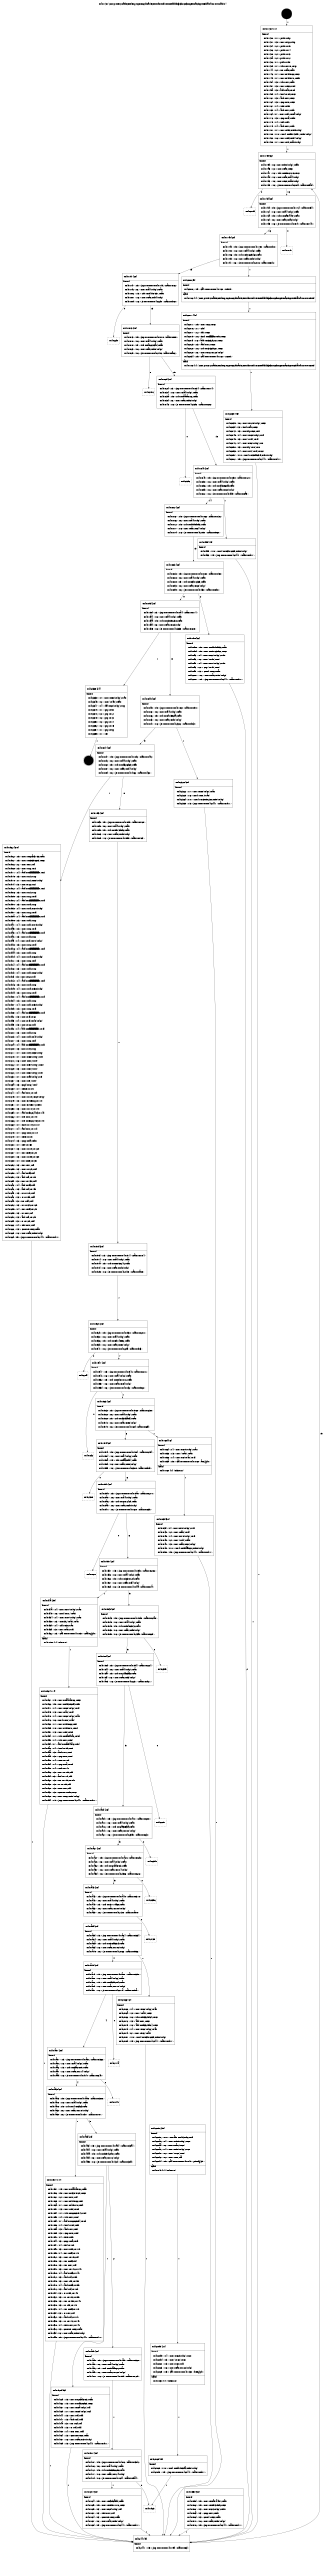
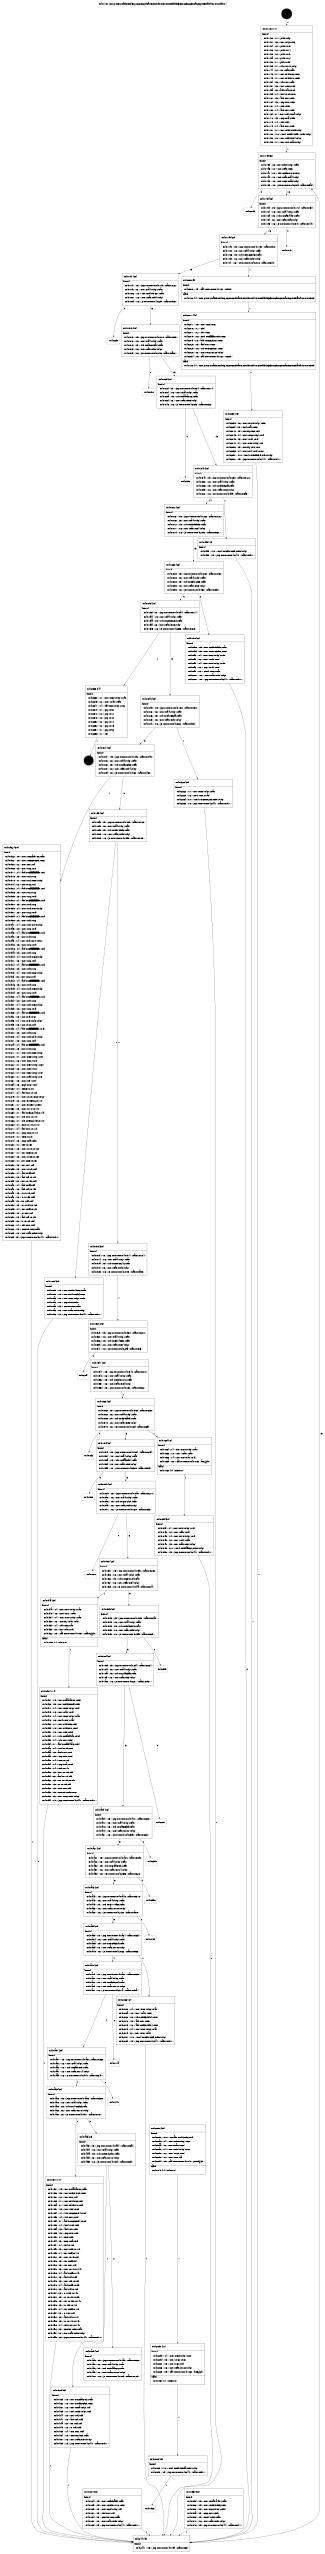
none -> (74, 1298)
(119, 1355) -> none
(87, 1420) -> (93, 1440)
none -> (113, 1919)
(112, 2466) -> none
